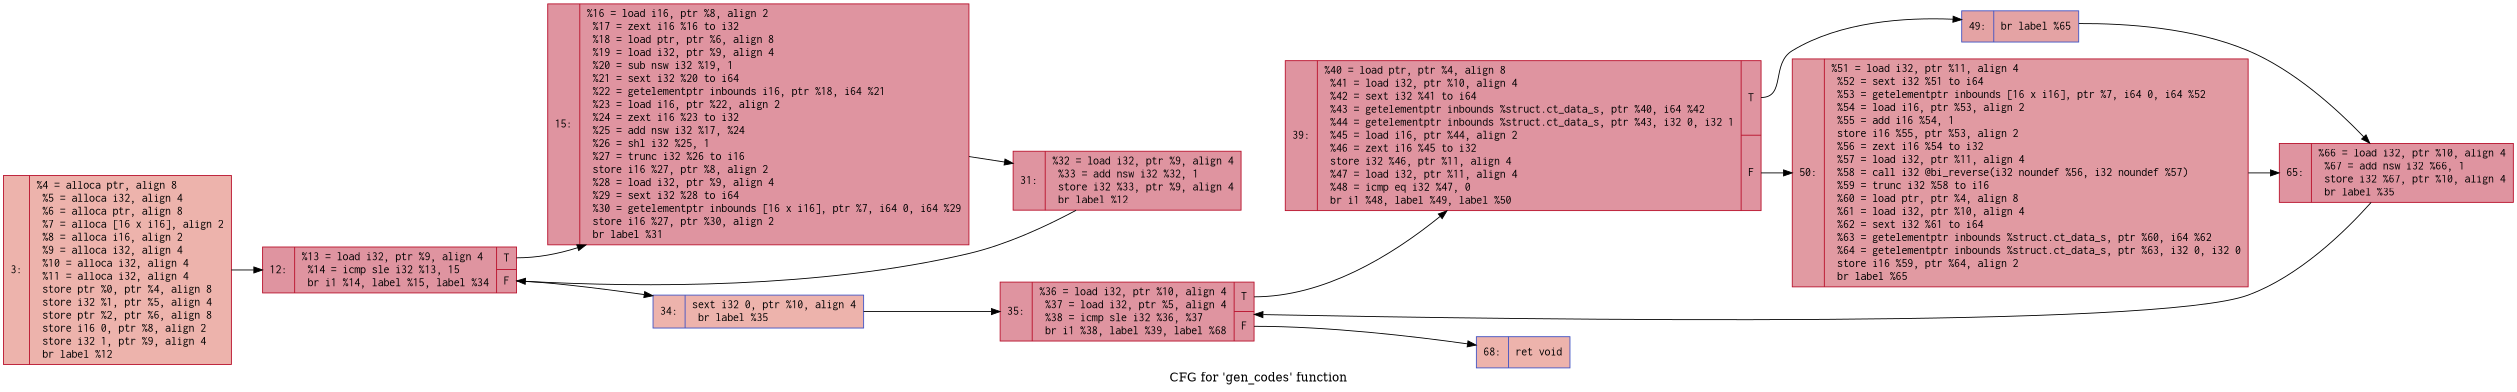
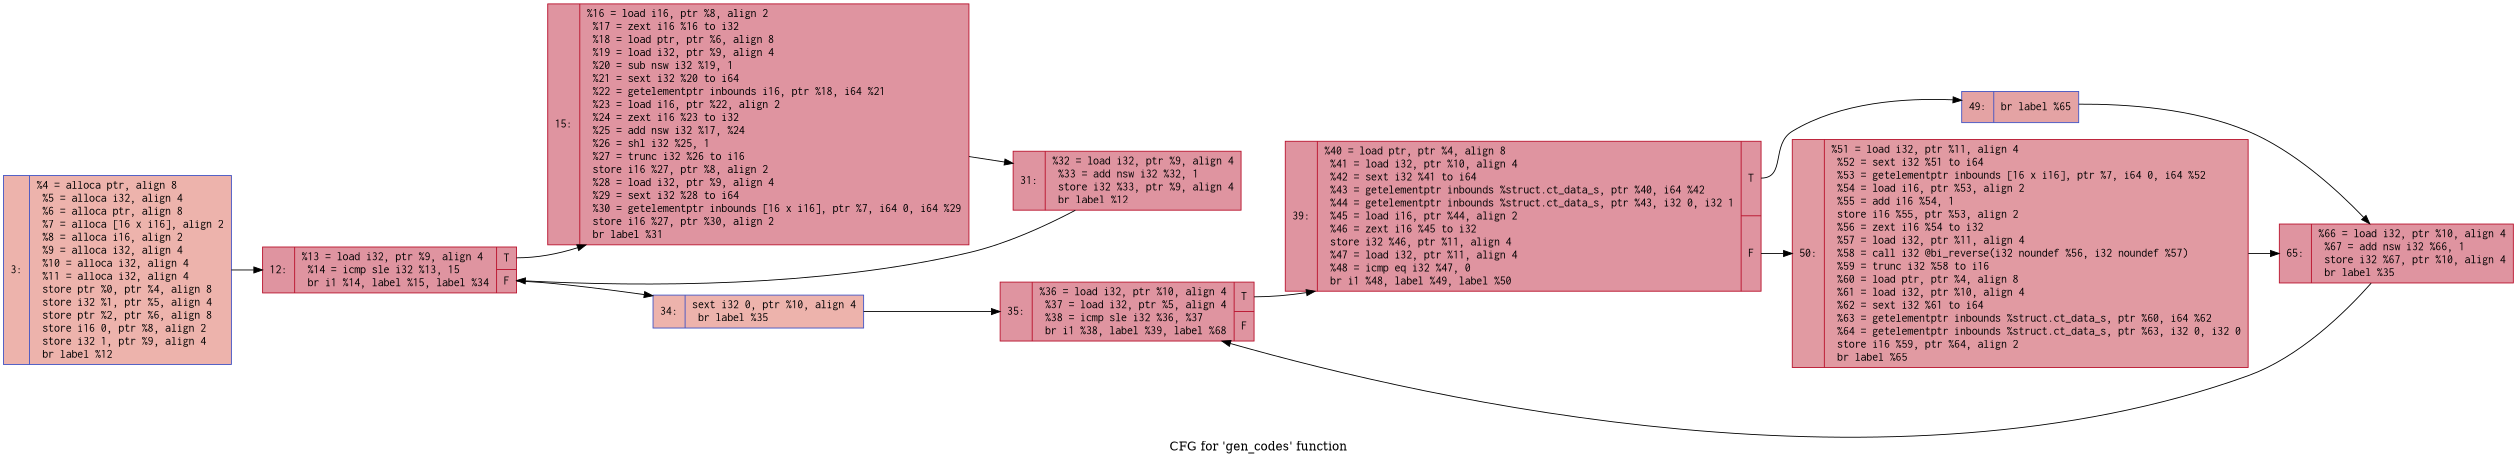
(117, 270) -> (117, 270)
(1523, 352) -> none
